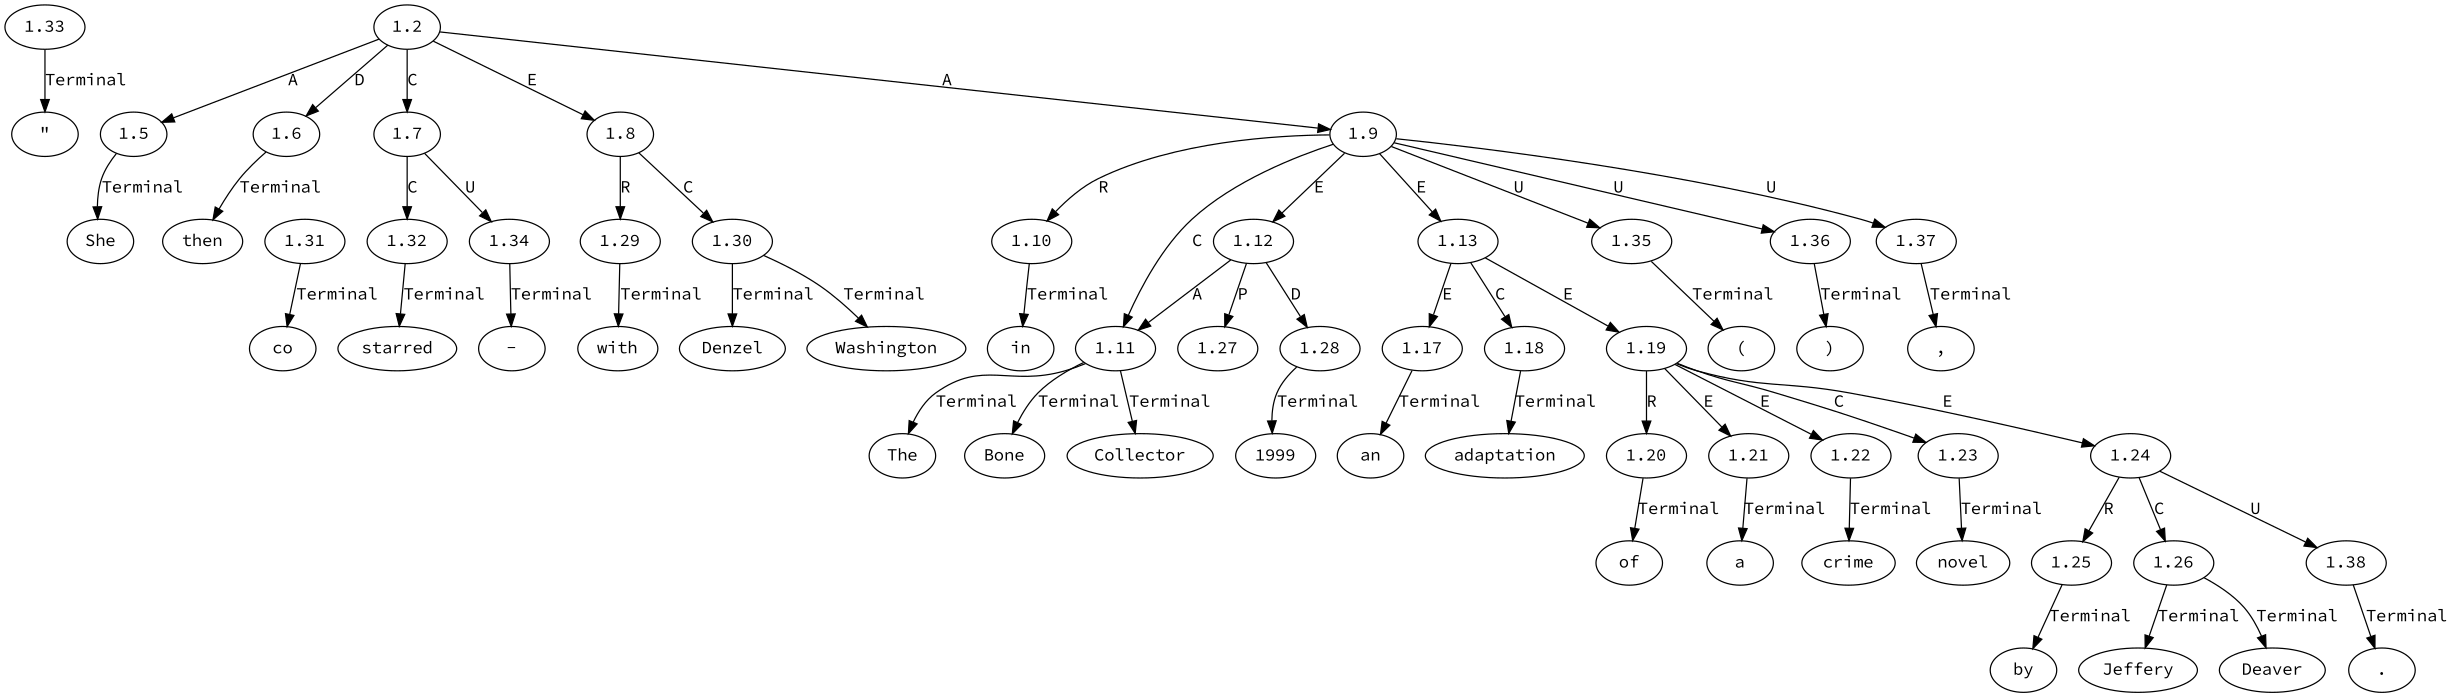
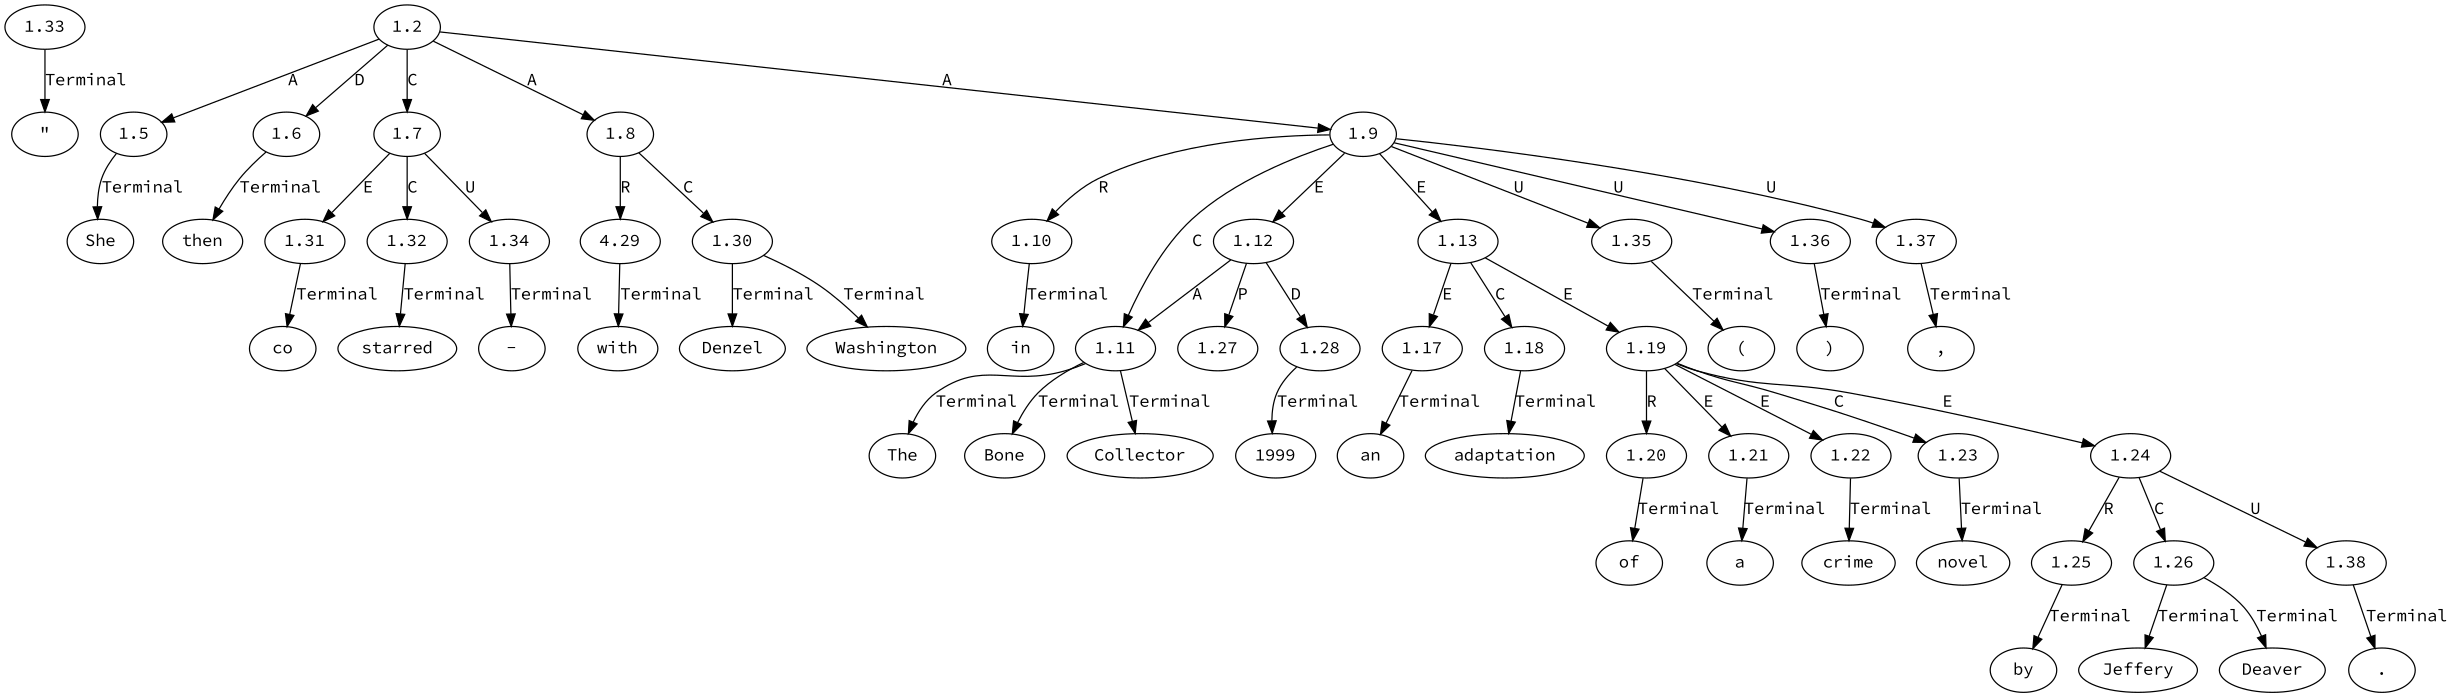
(532, 81) -> (532, 81)
none -> (361, 183)
(620, 241) -> (620, 241)
